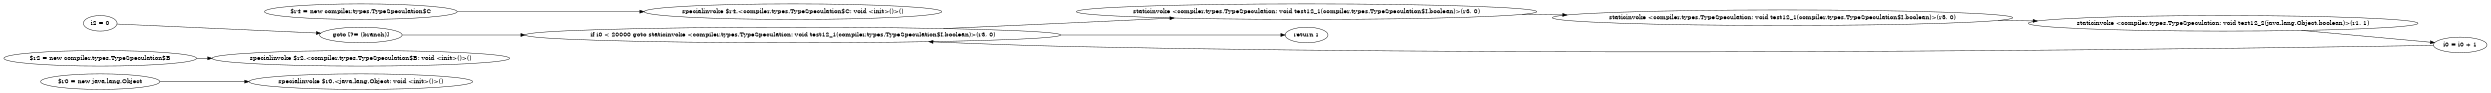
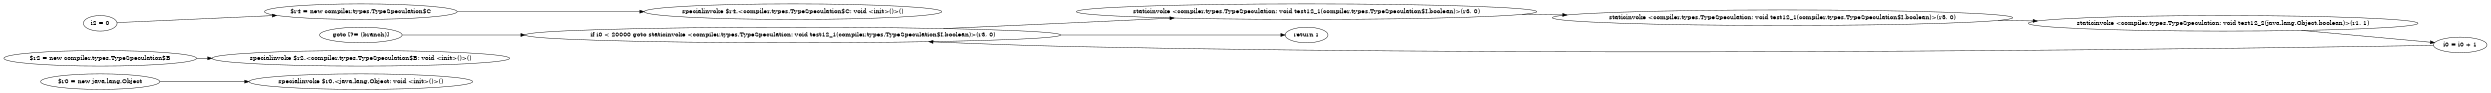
(217, 29) -> (195, 19)
